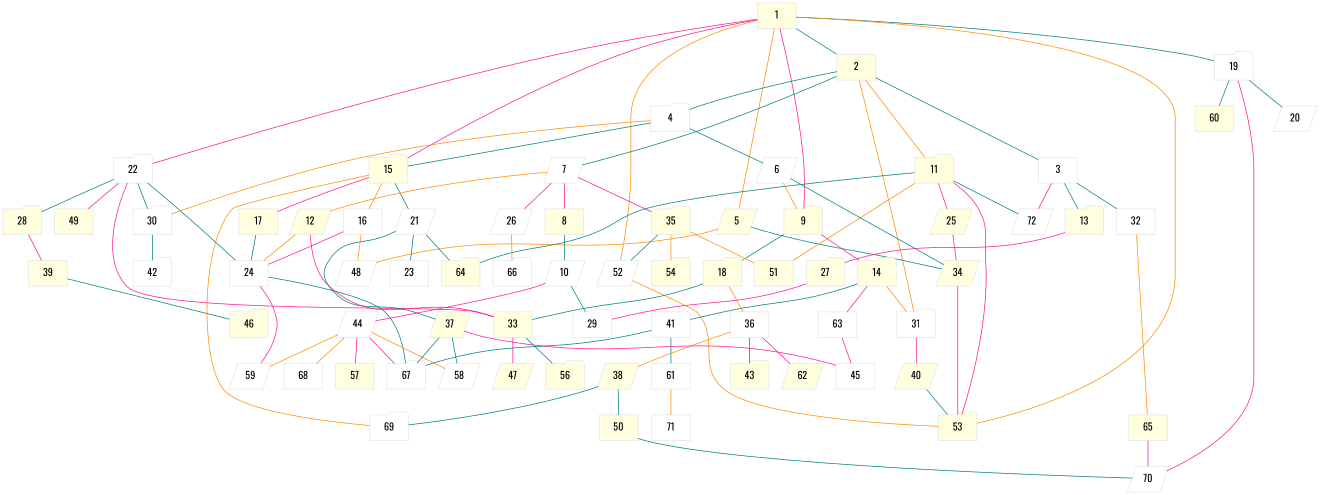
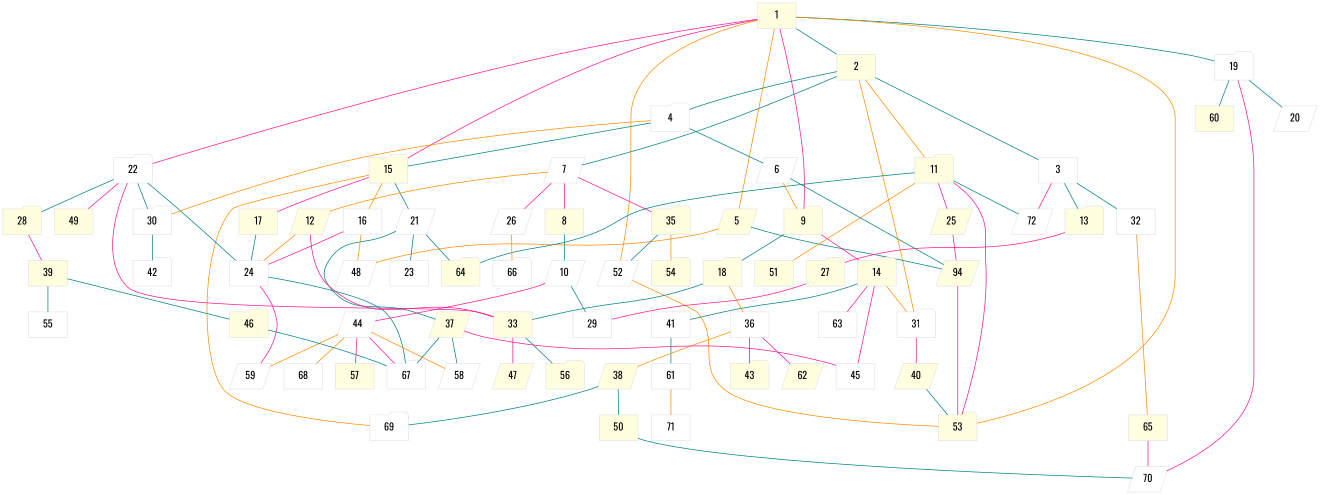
(722, 247) -> none
(958, 273) -> (958, 273)
none -> (48, 325)
(521, 347) -> (328, 346)
(847, 351) -> (866, 325)
